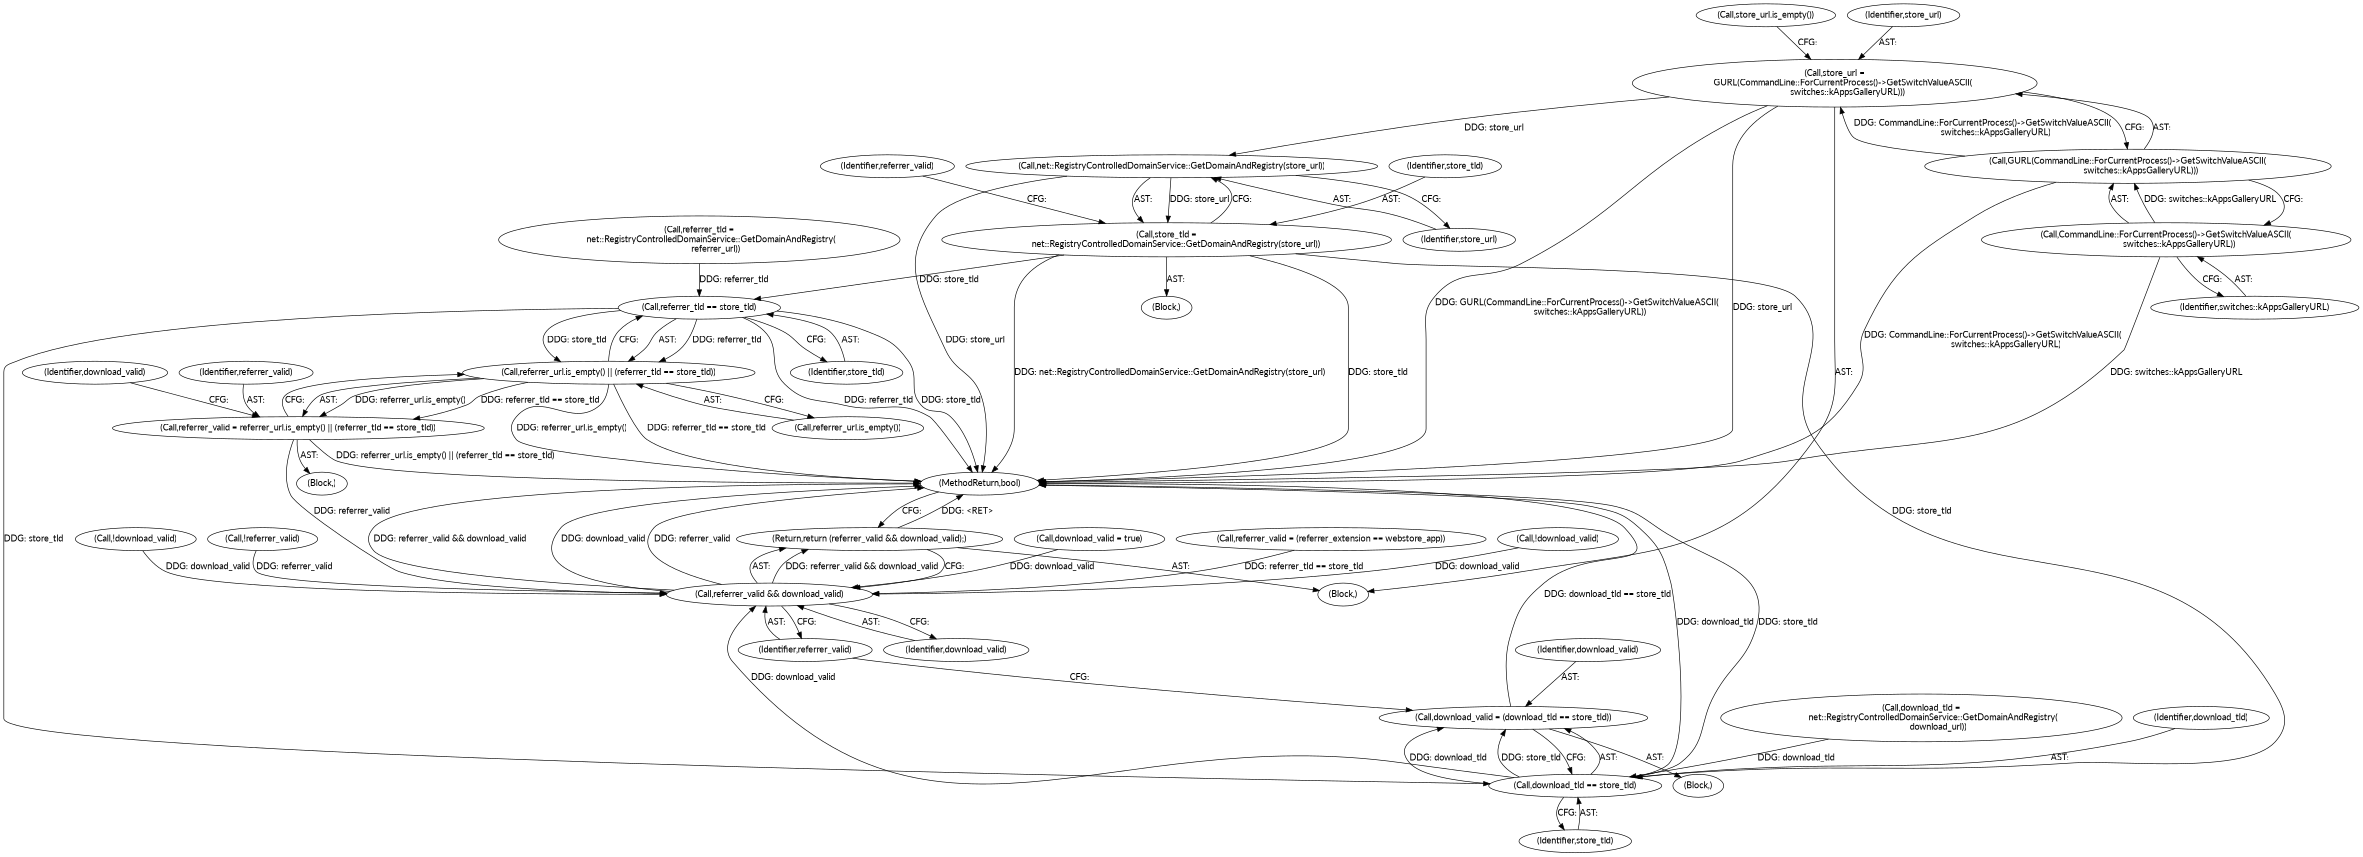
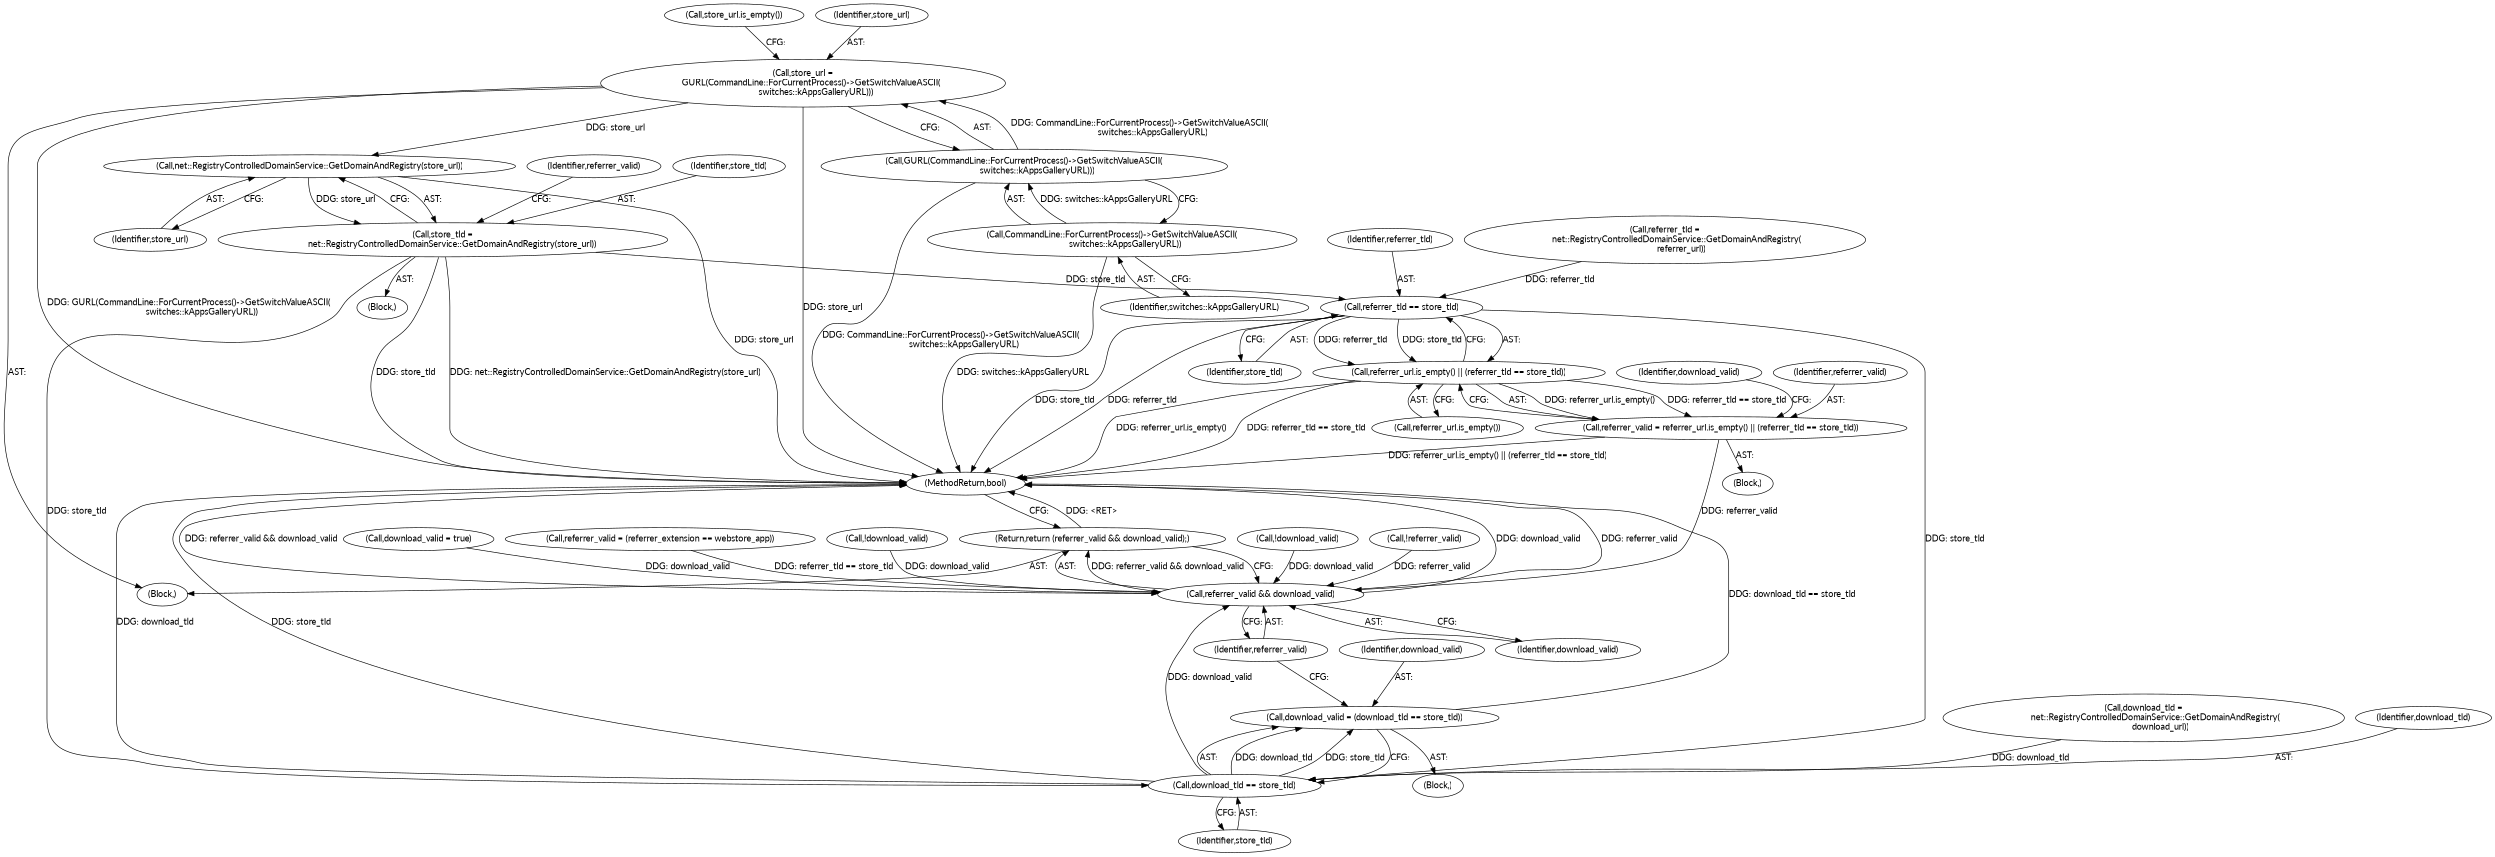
none -> (1390, 240)
